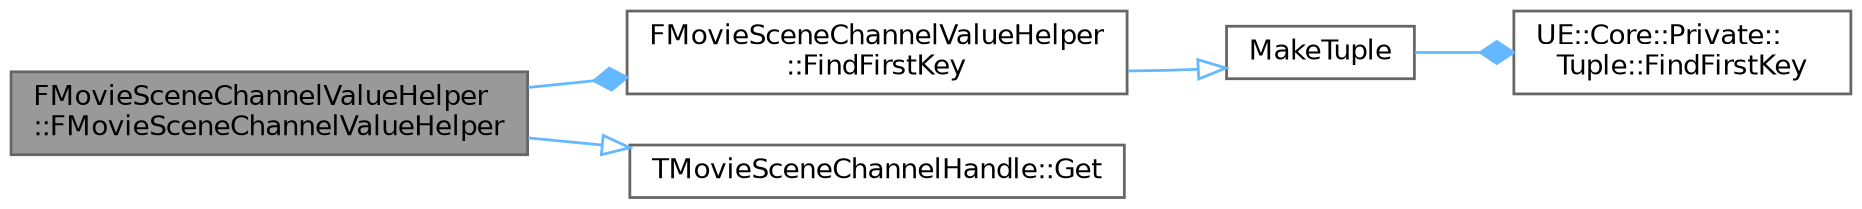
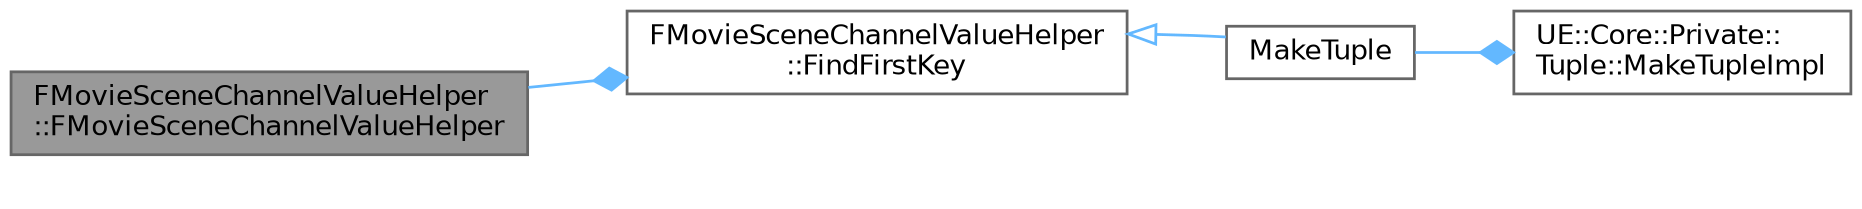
(1682, 52) -> (1682, 52)
(1163, 70) -> (1191, 35)
(877, 171) -> none
